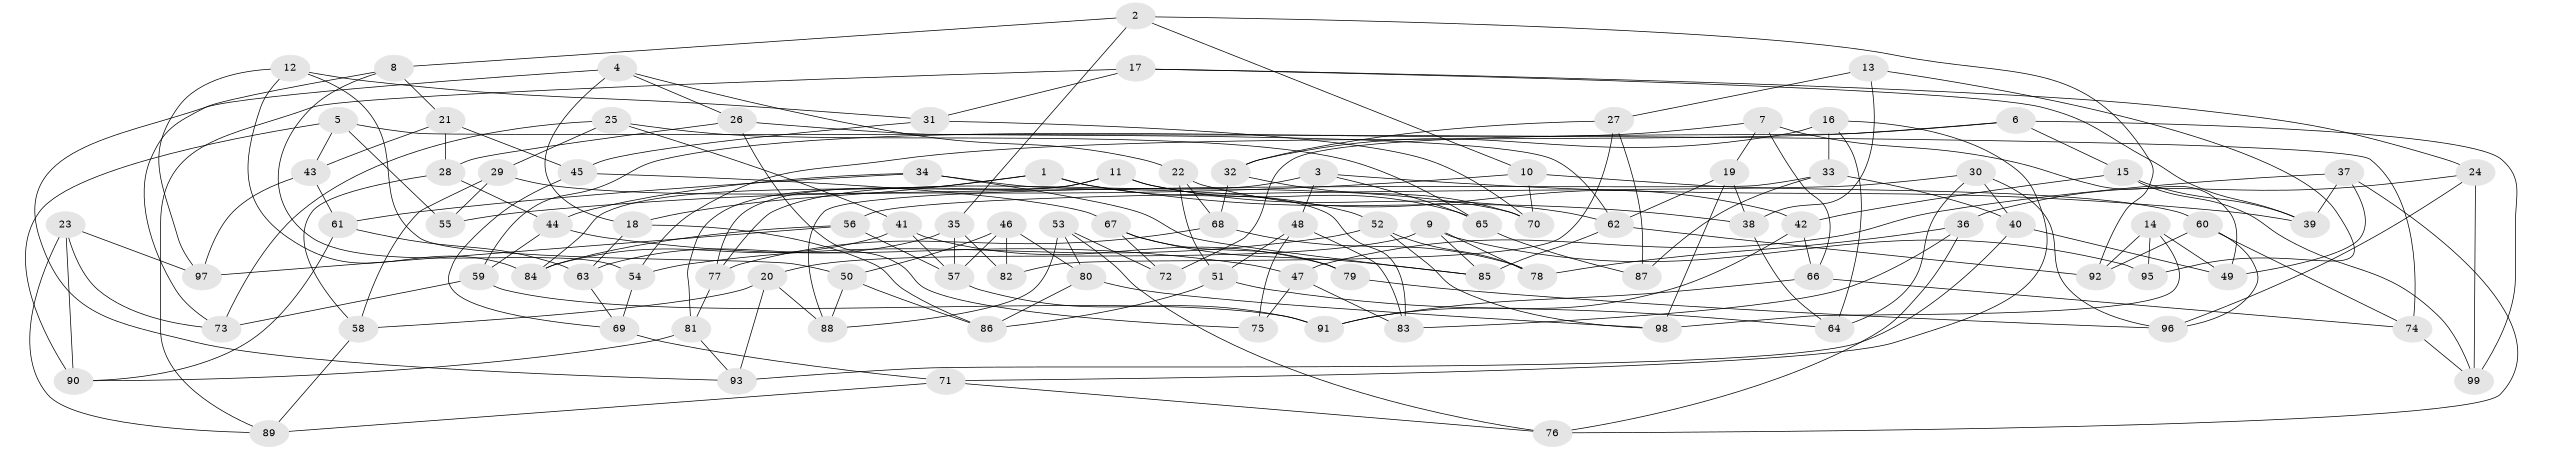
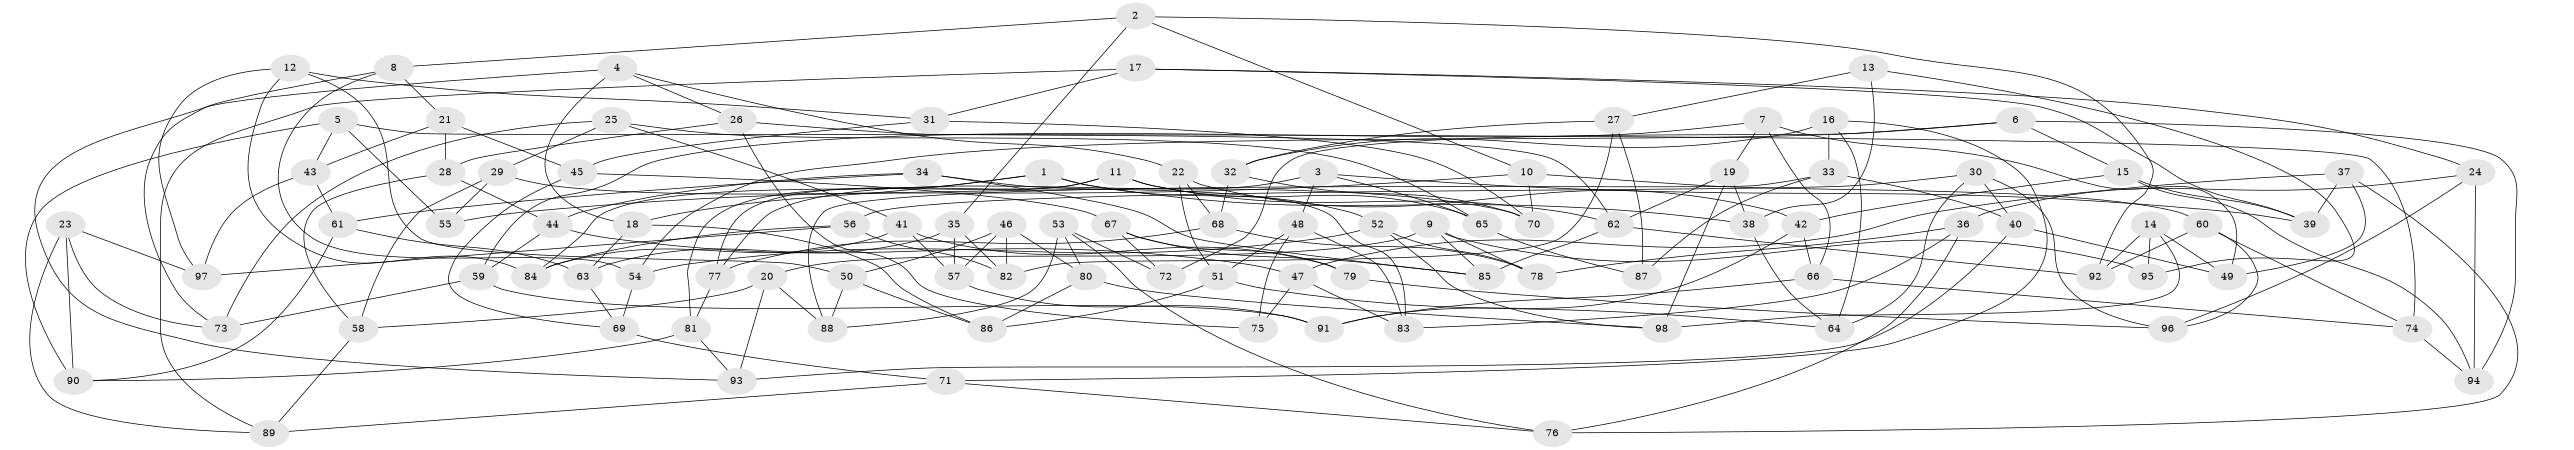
(902, 251) -> (928, 251)
(2474, 381) -> (2474, 381)
